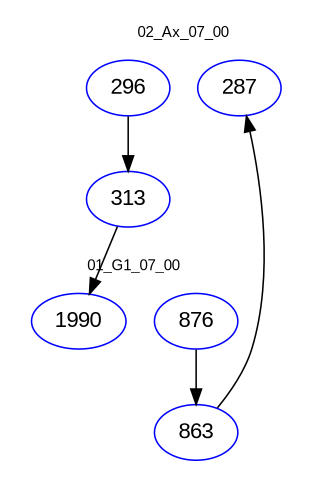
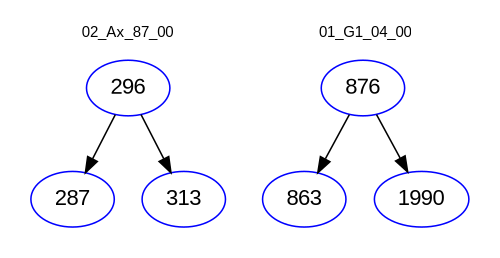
(184, 33) -> (128, 33)
(103, 262) -> (388, 136)
(134, 266) -> (366, 33)
(263, 275) -> (104, 137)
